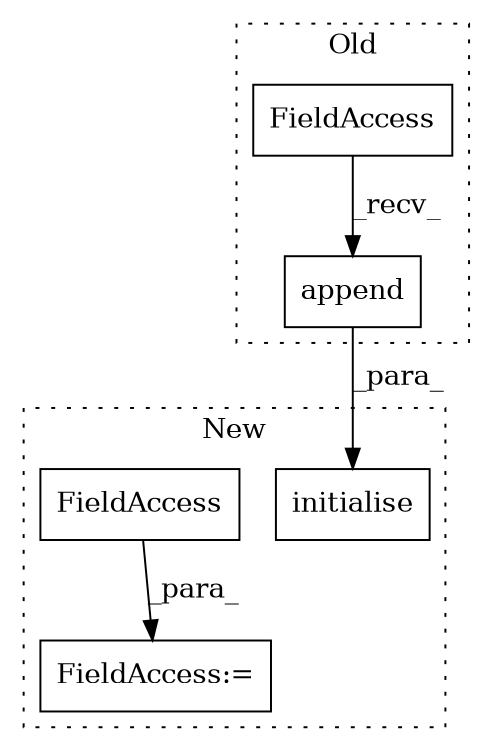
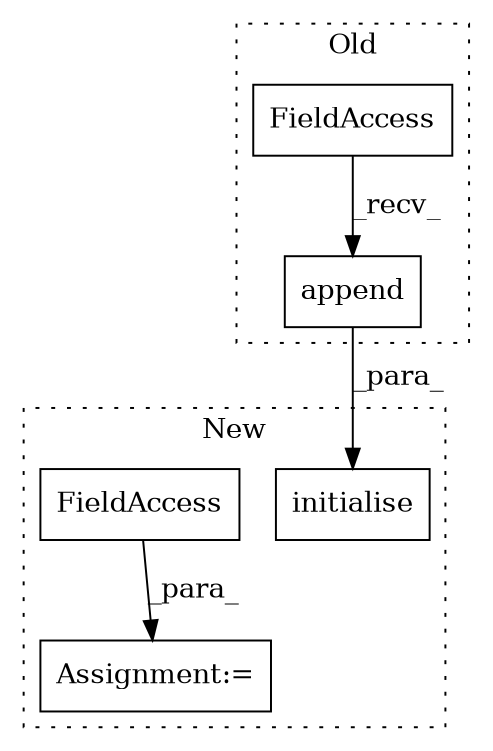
(156, 676) -> (156, 676)
